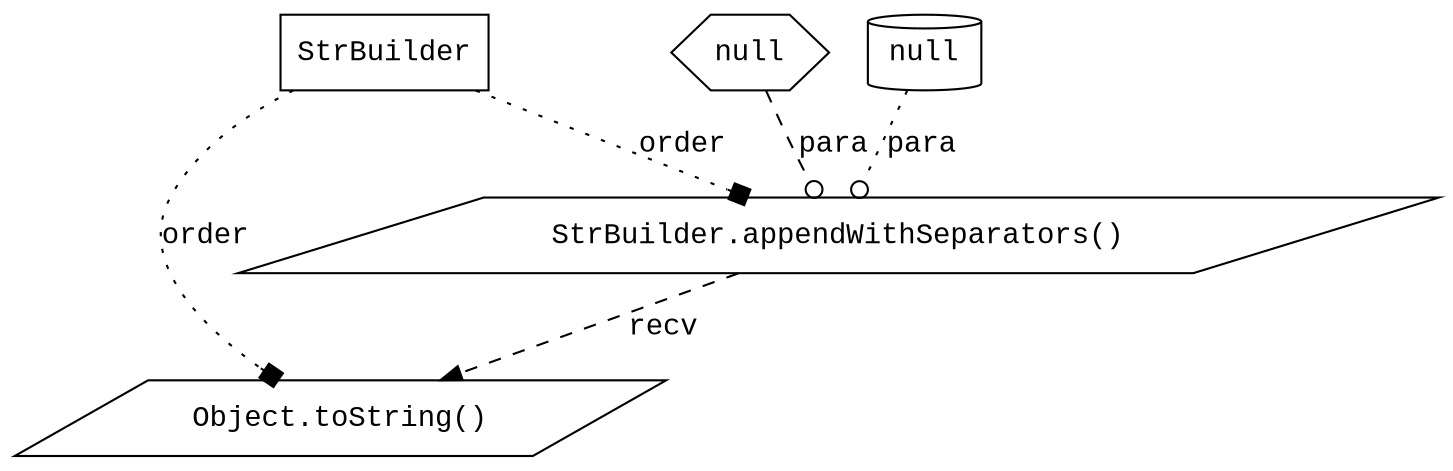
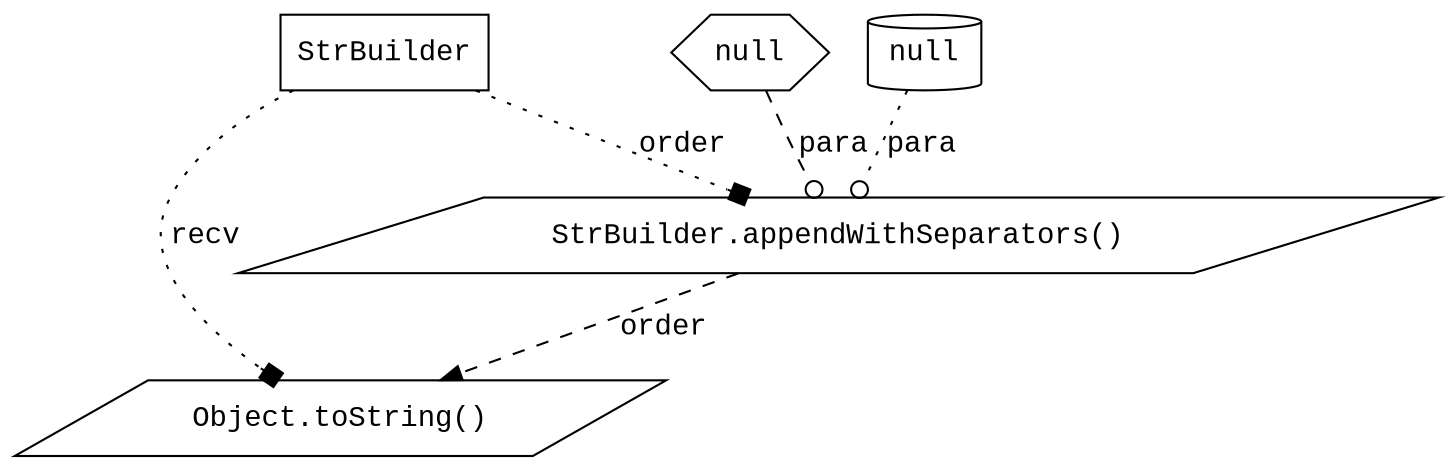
(206, 235) -> (206, 235)
(664, 327) -> (664, 327)
